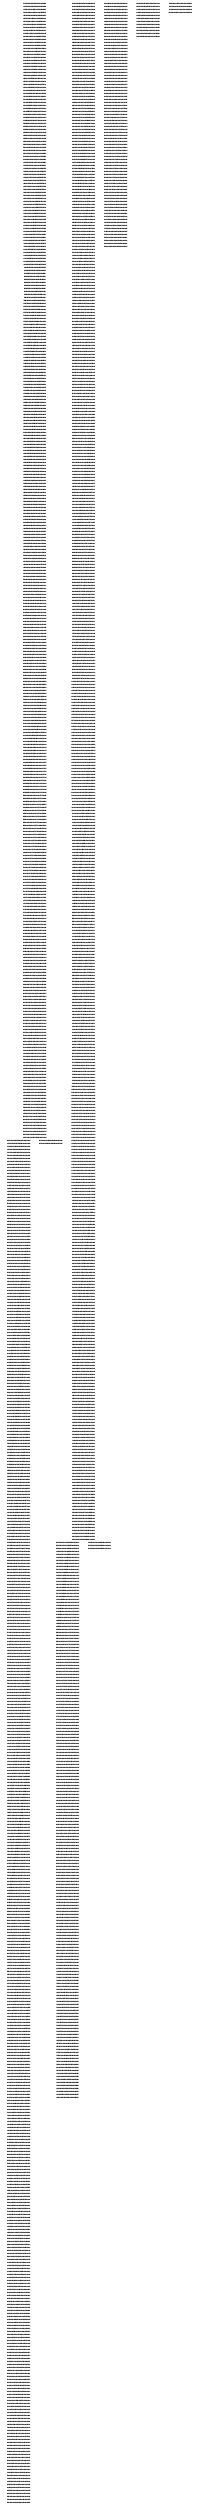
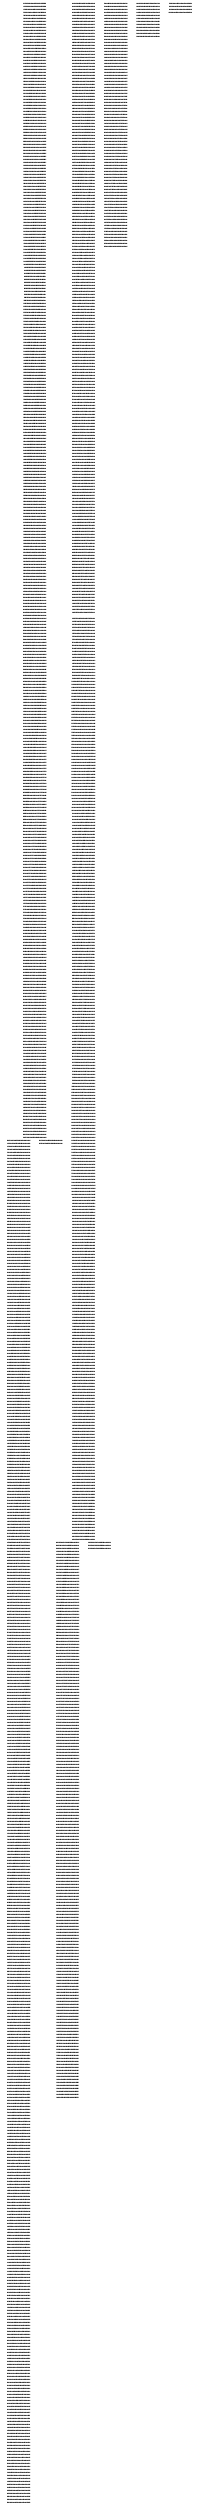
(83, 615) -> none
